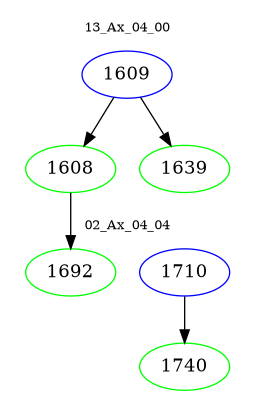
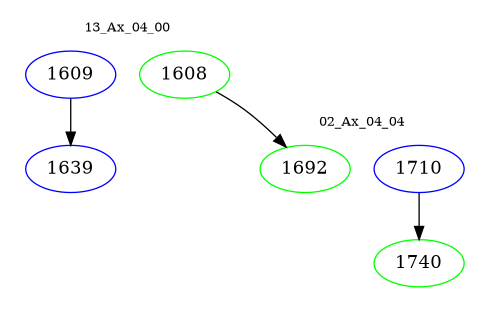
(103, 116) -> none
(185, 169) -> (71, 169)
